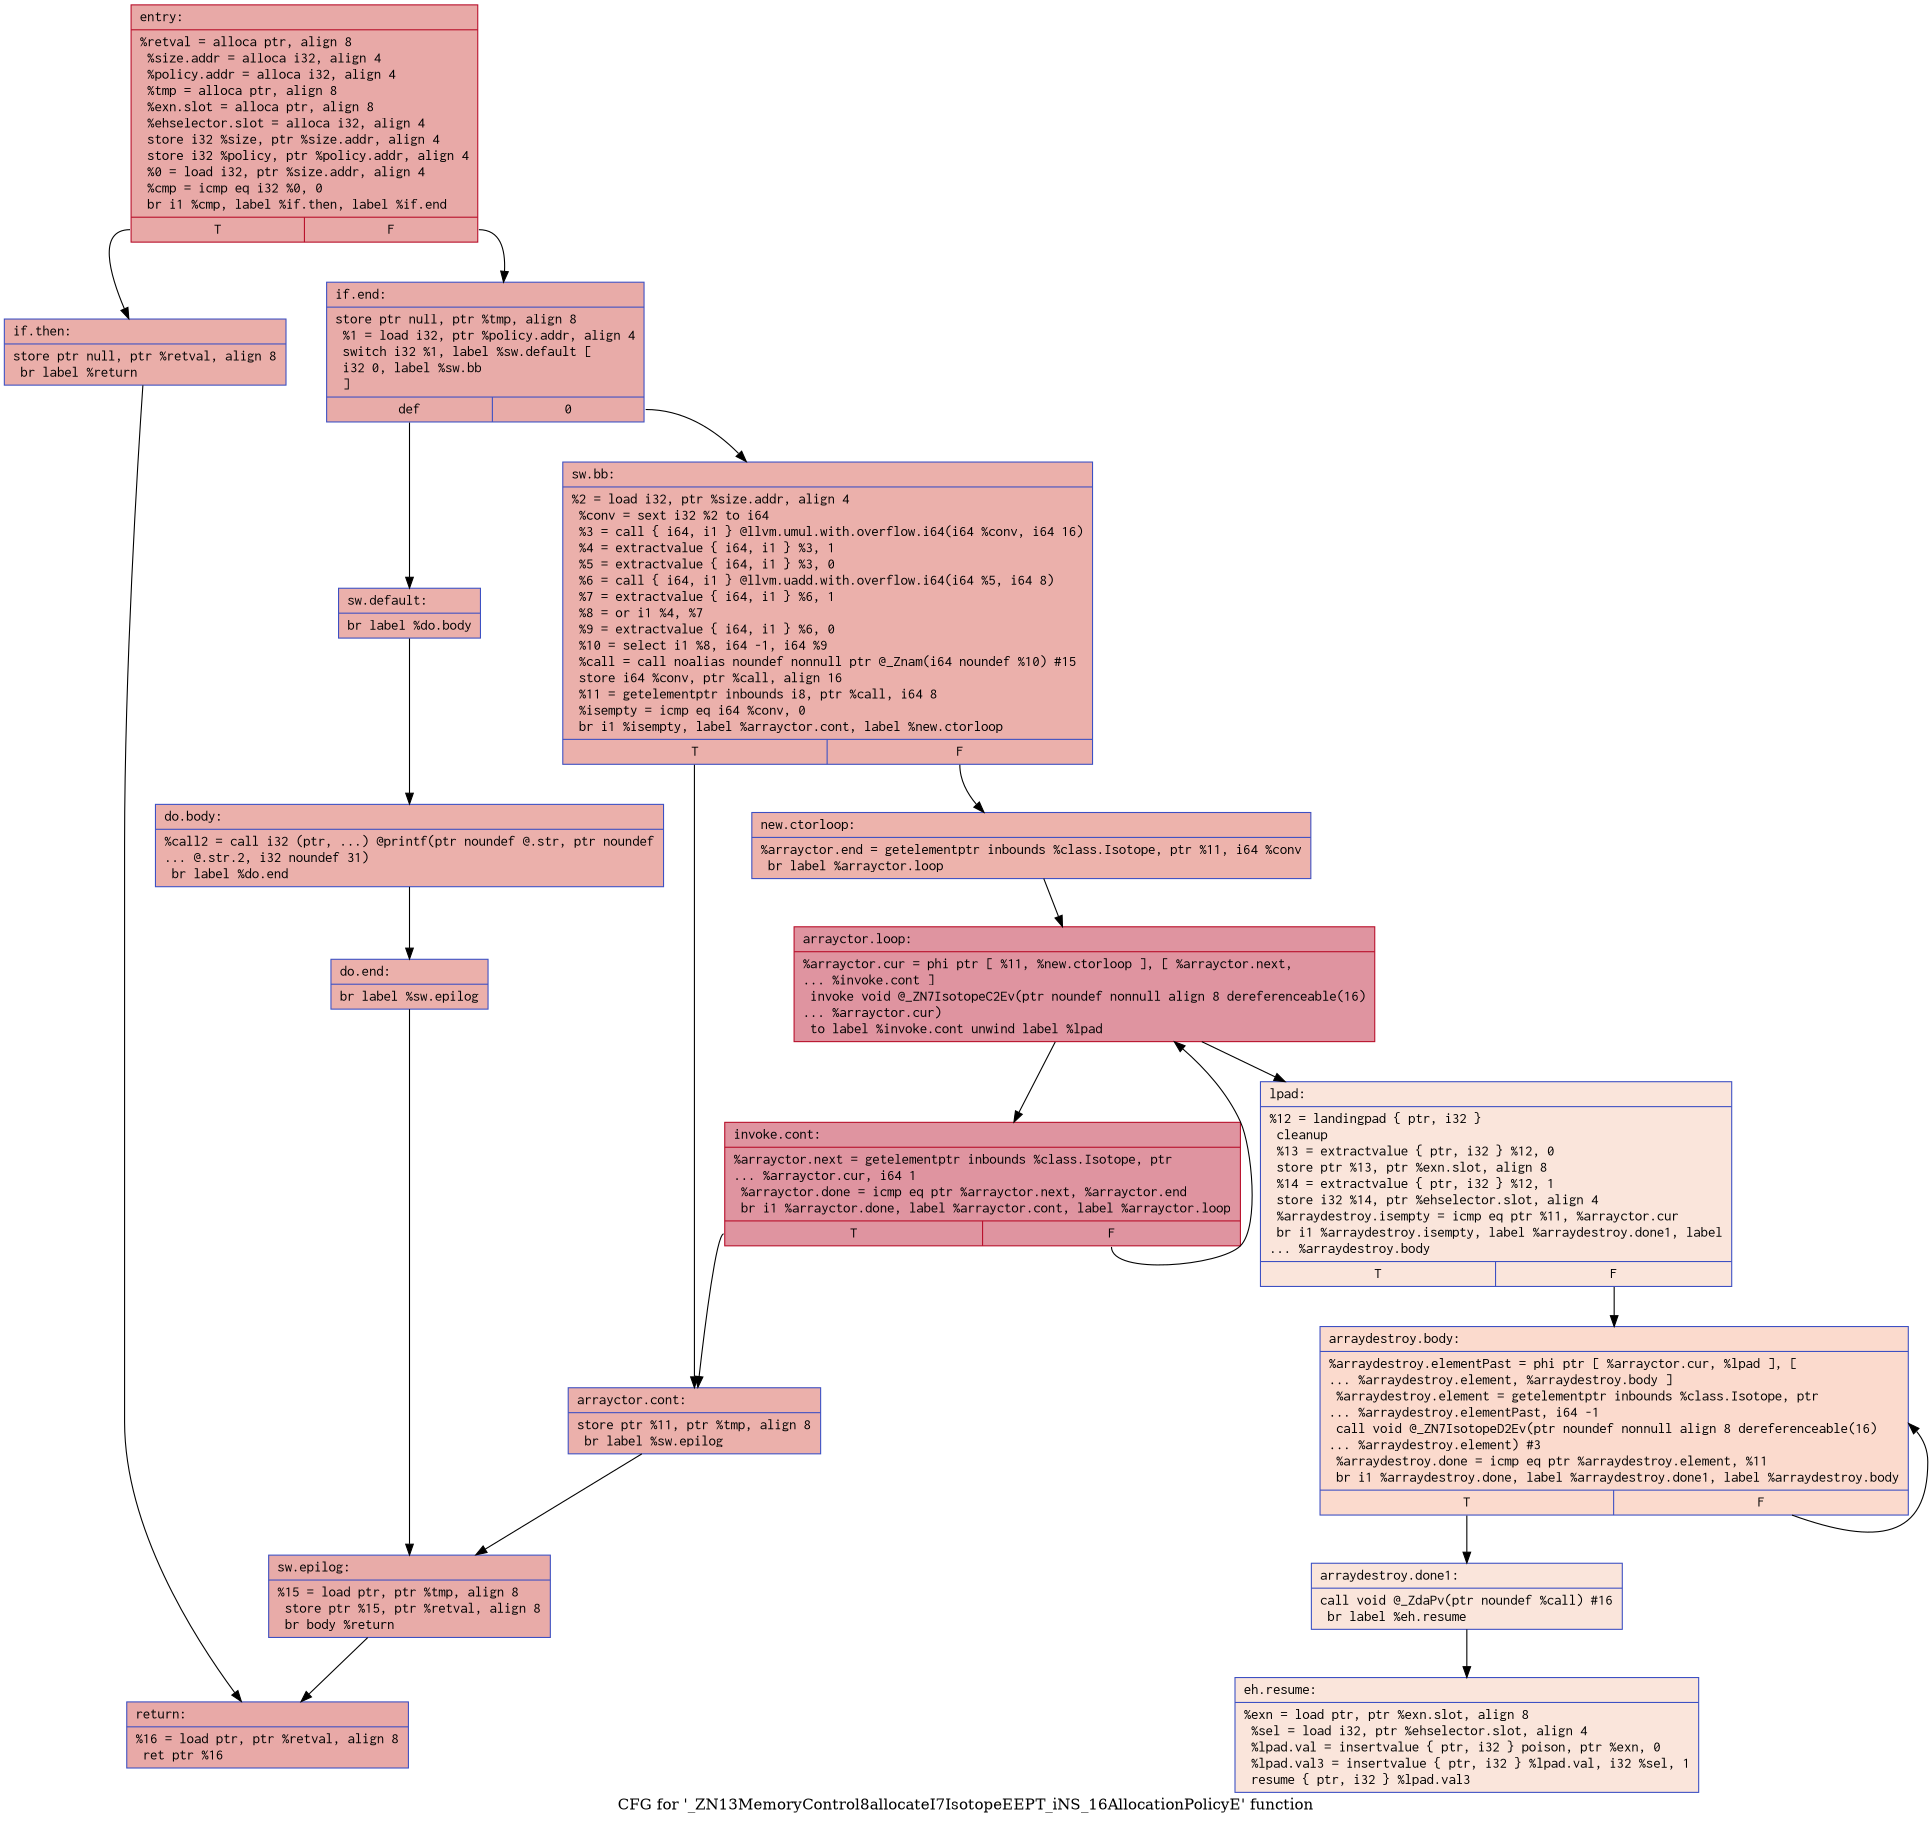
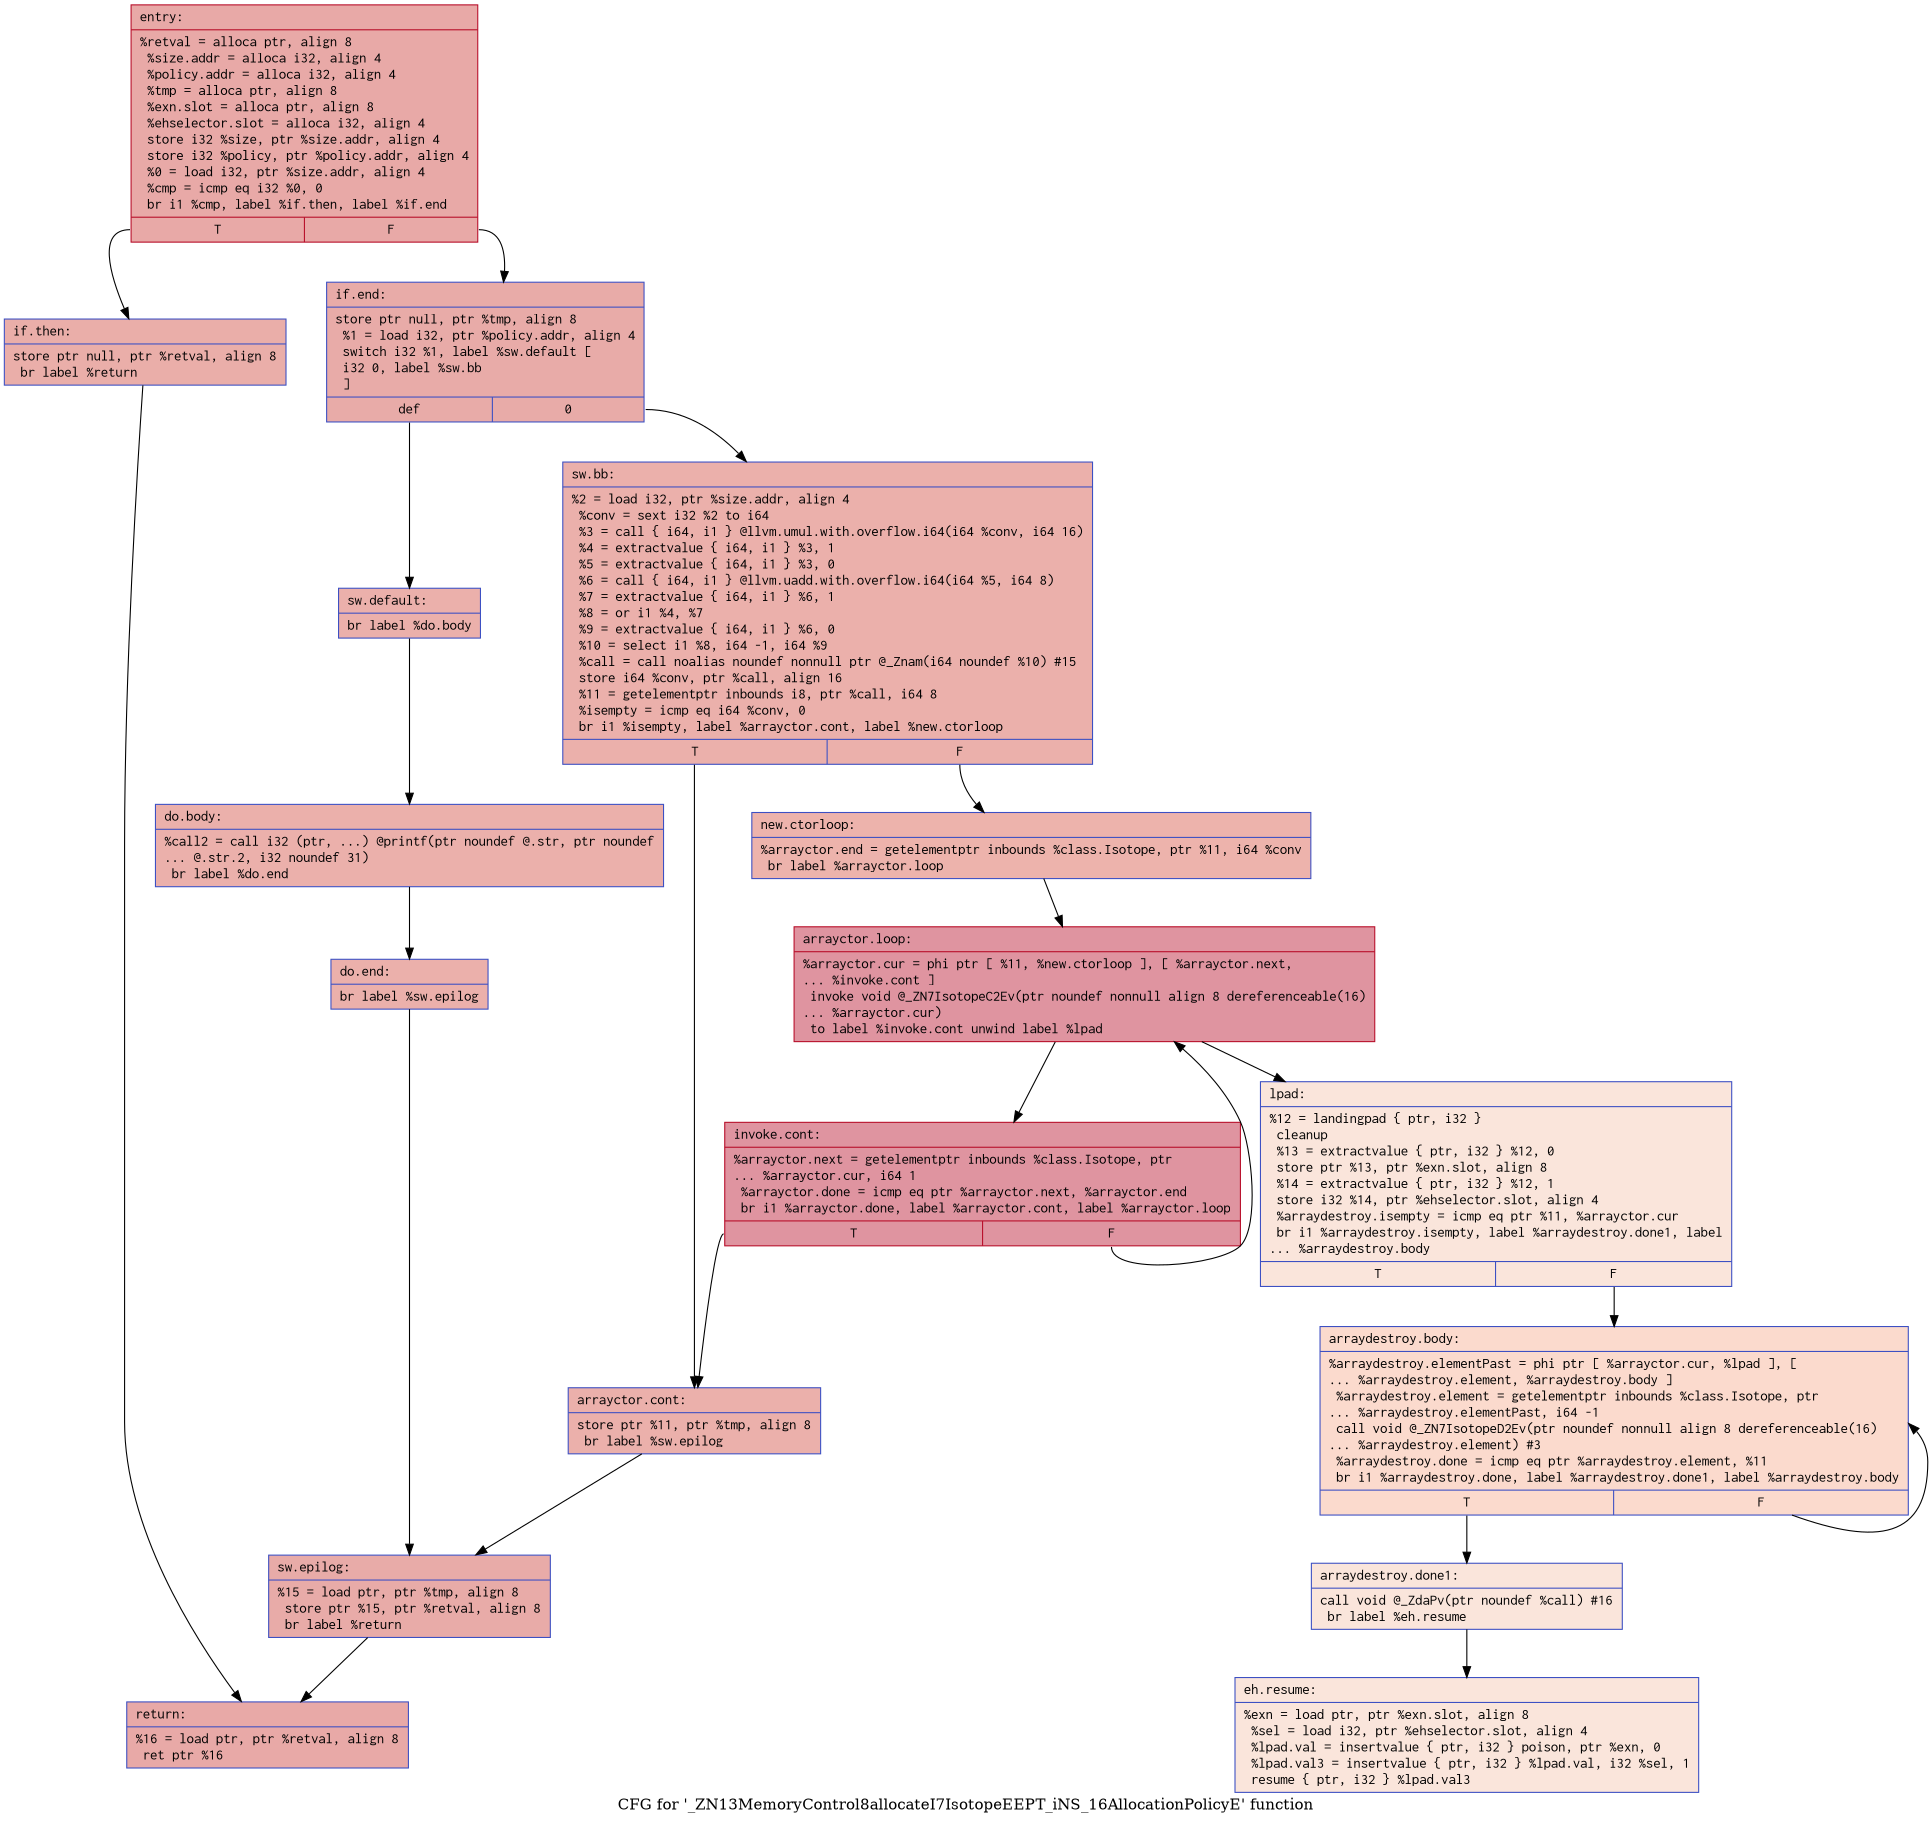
(336, 1624) -> (340, 1624)
